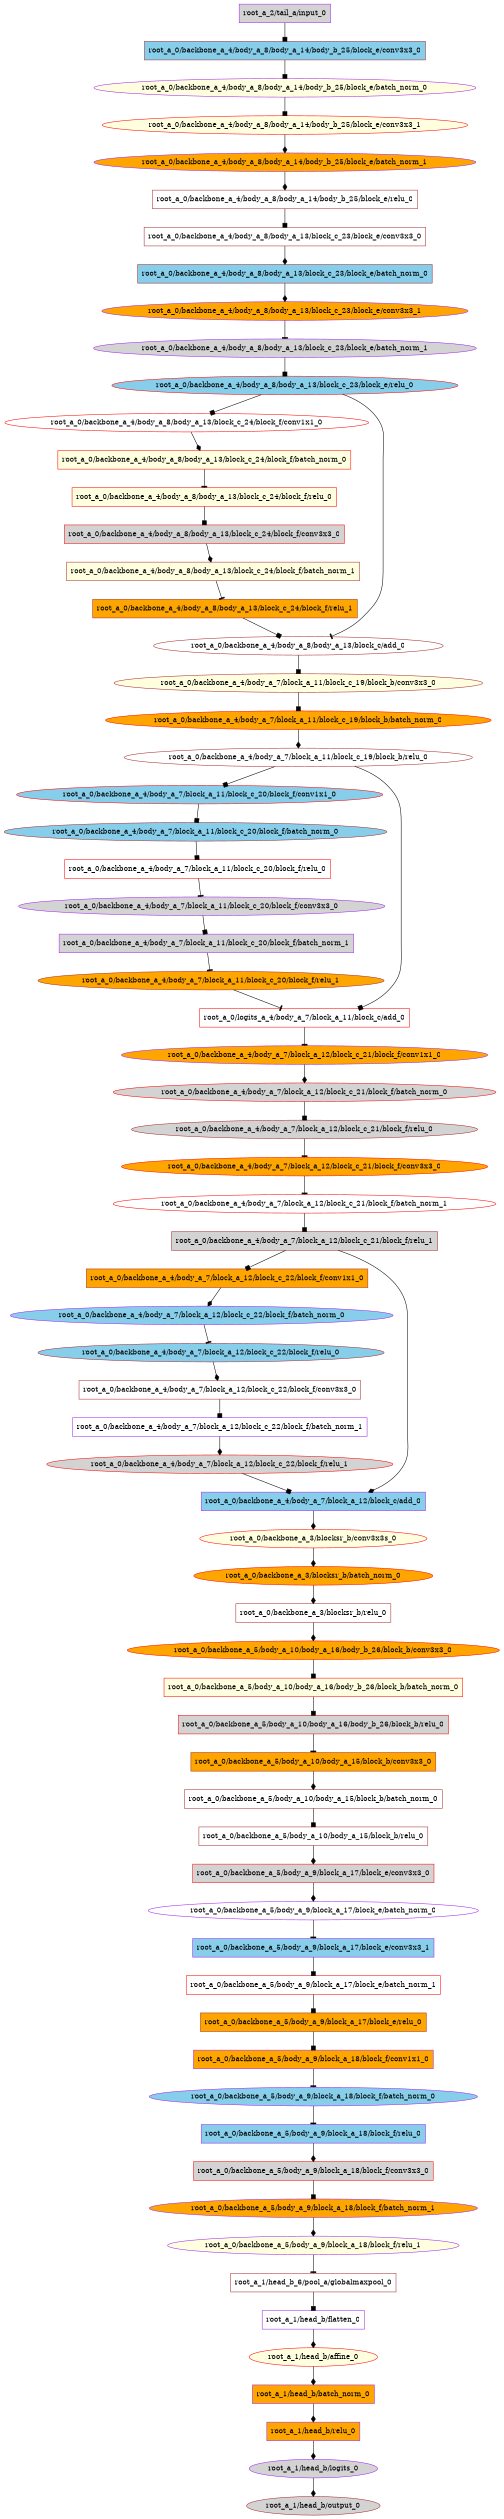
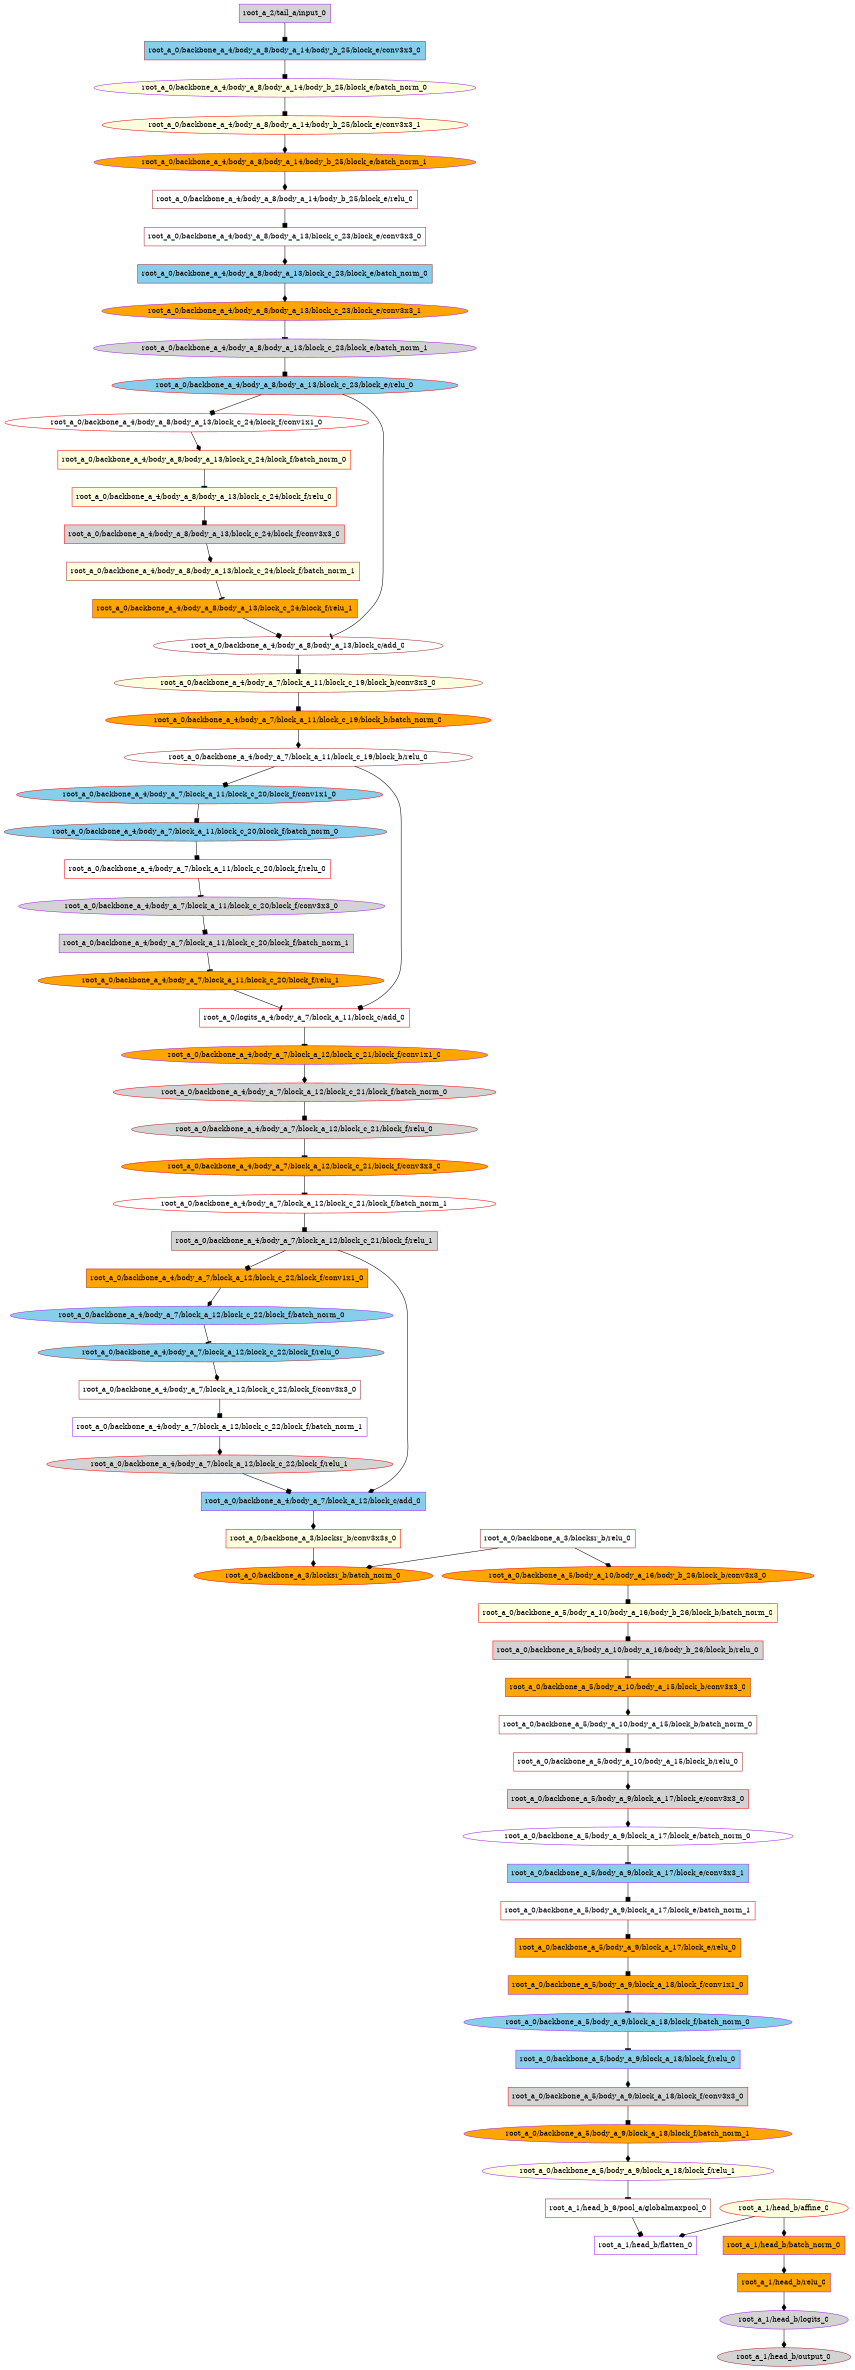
(313, 1539) -> (313, 1539)
(313, 1591) -> (435, 1557)
(313, 2335) -> (720, 2226)
